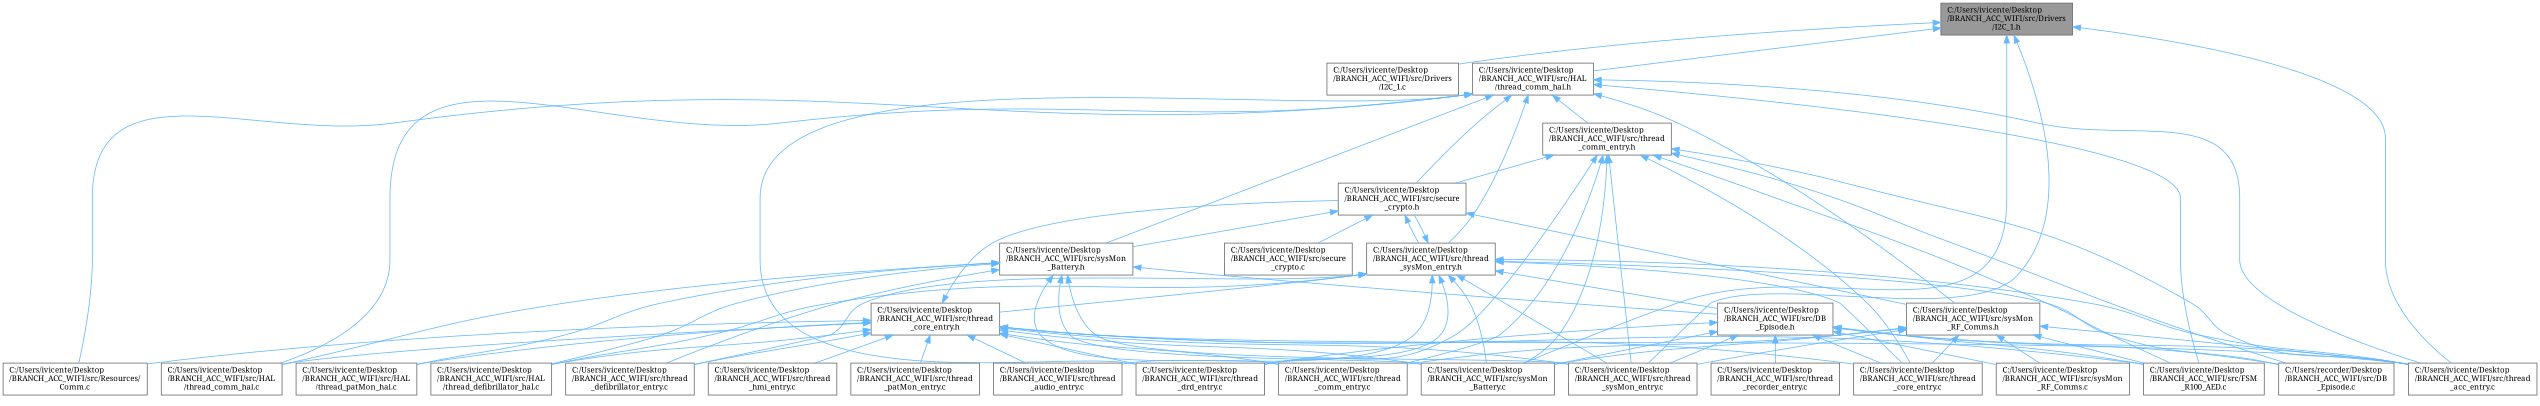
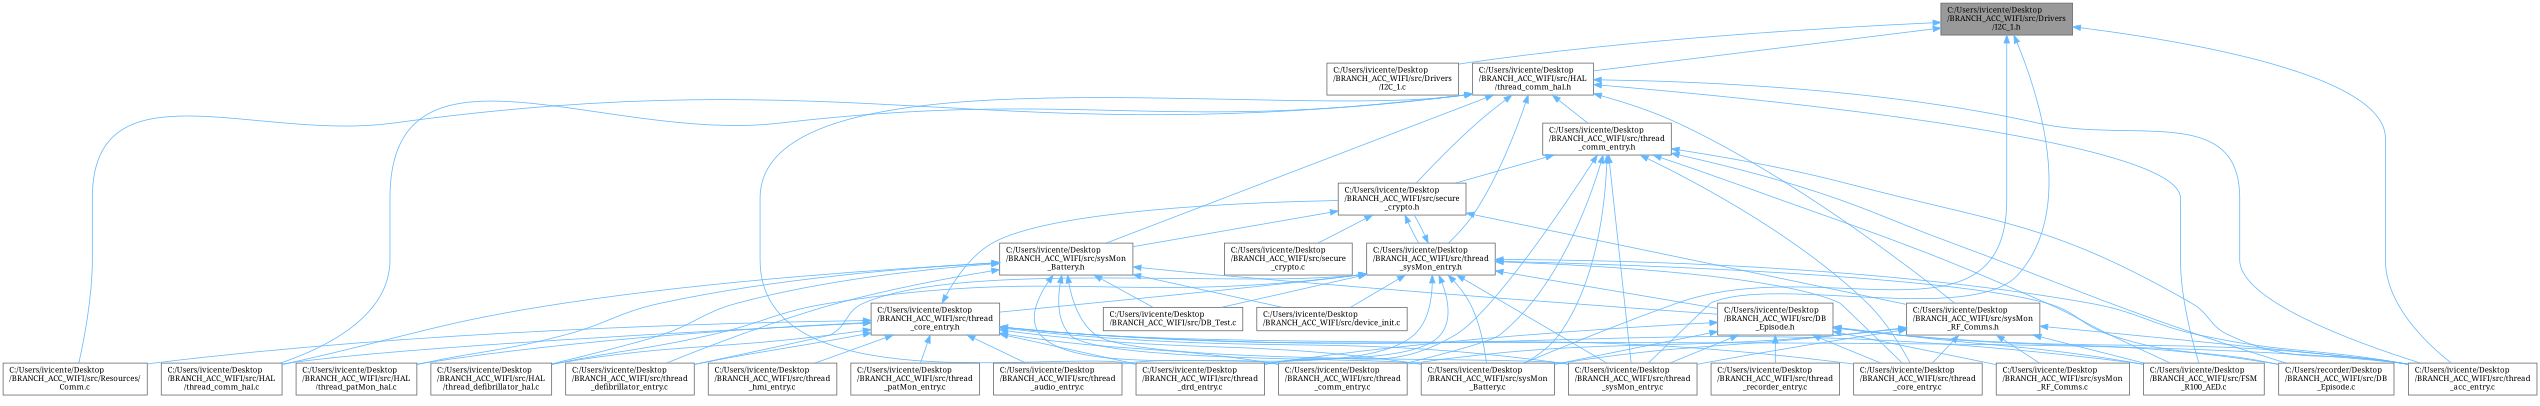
none -> (1173, 319)
none -> (1332, 319)
